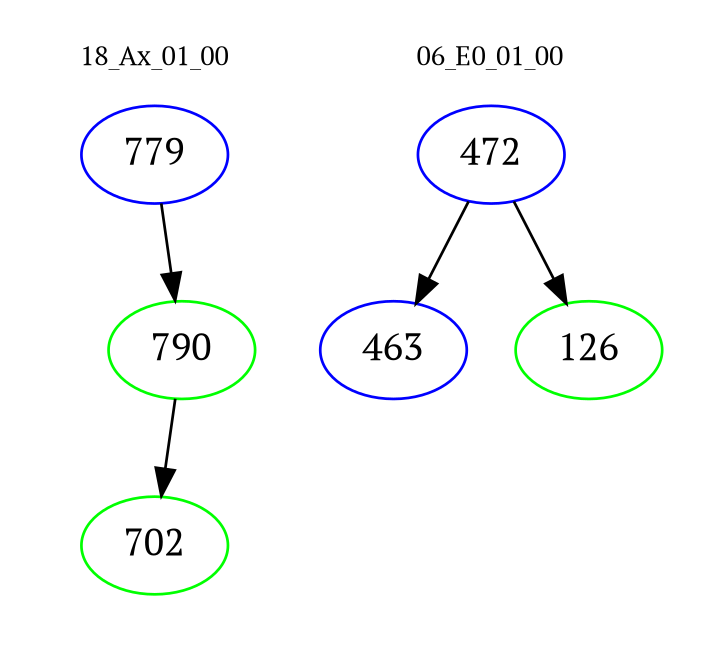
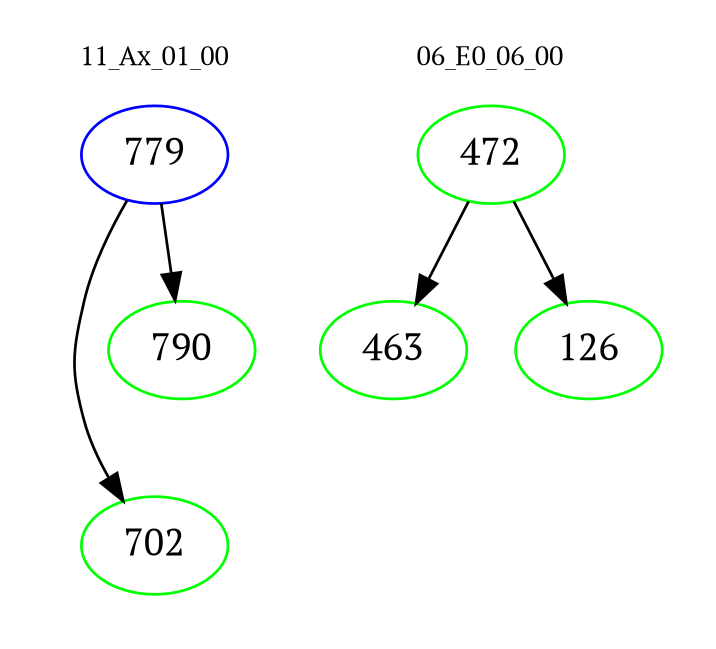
(155, 58) -> (155, 58)
(491, 58) -> (491, 58)
(491, 155) -> (491, 155)
(394, 350) -> (394, 350)
(170, 434) -> (77, 337)
